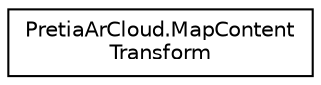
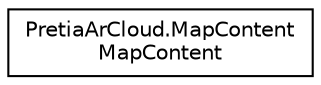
(161, 43) -> (161, 43)
